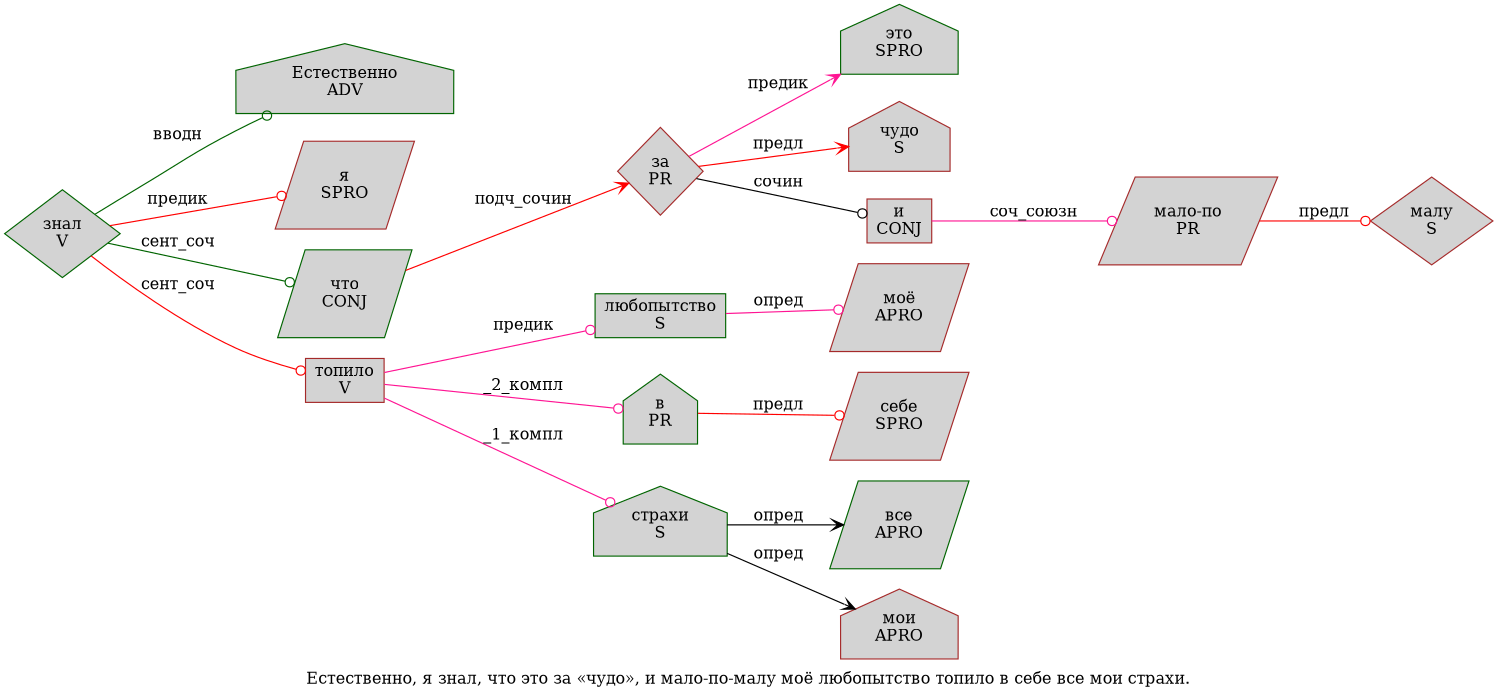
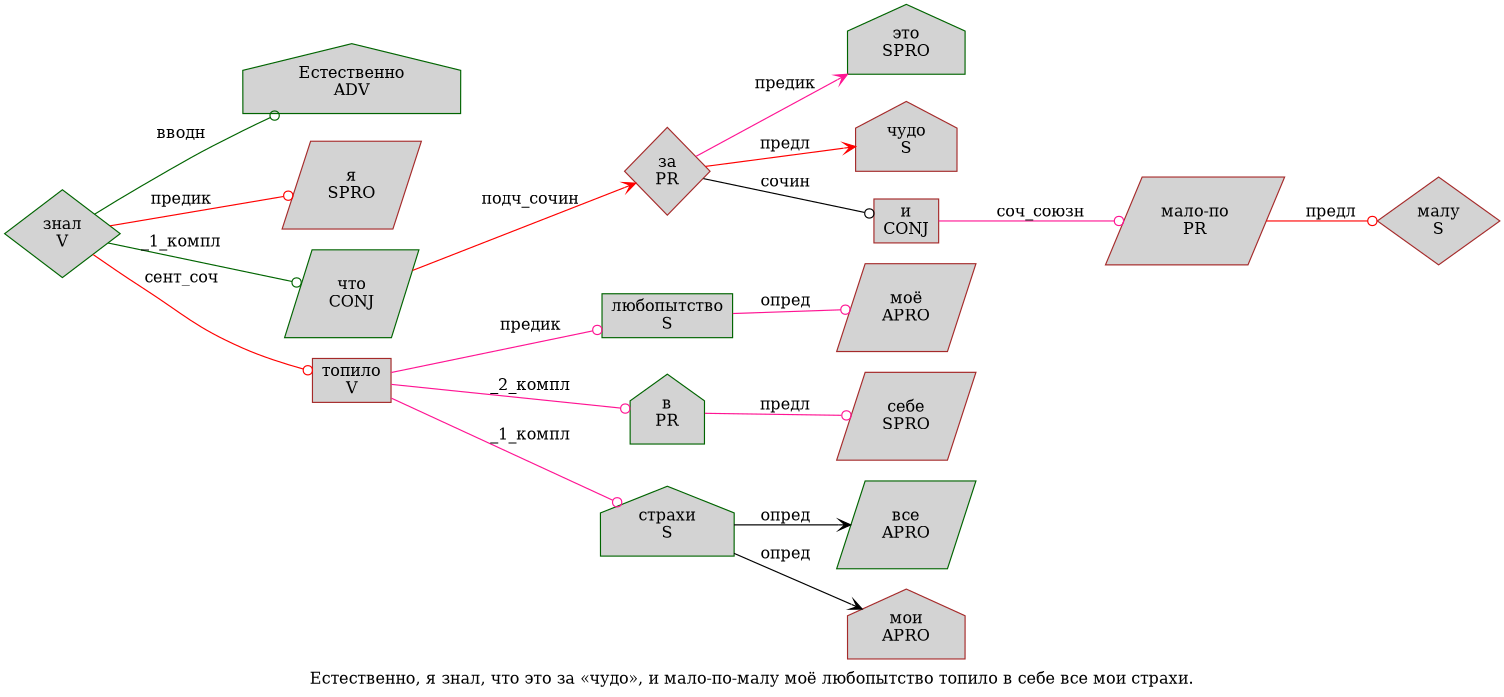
(178, 242) -> (181, 242)
(766, 414) -> (773, 414)
